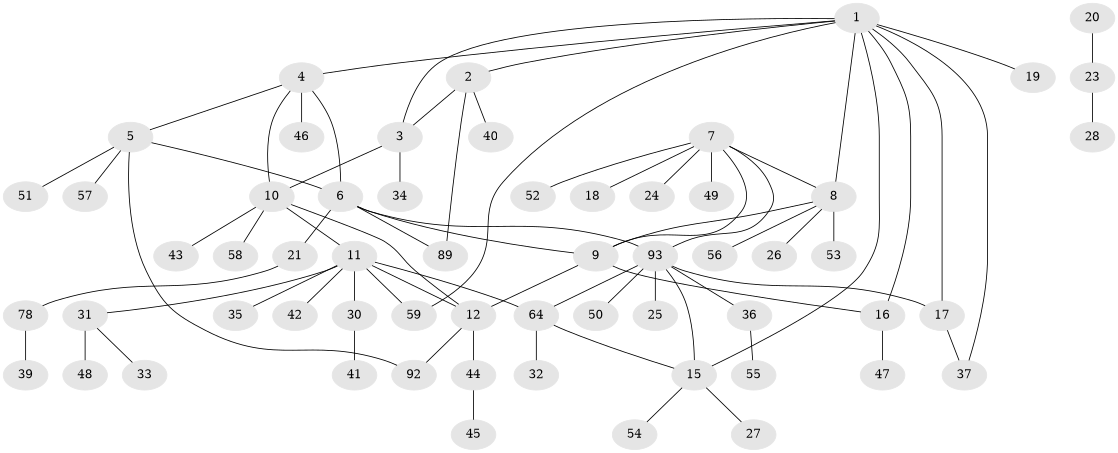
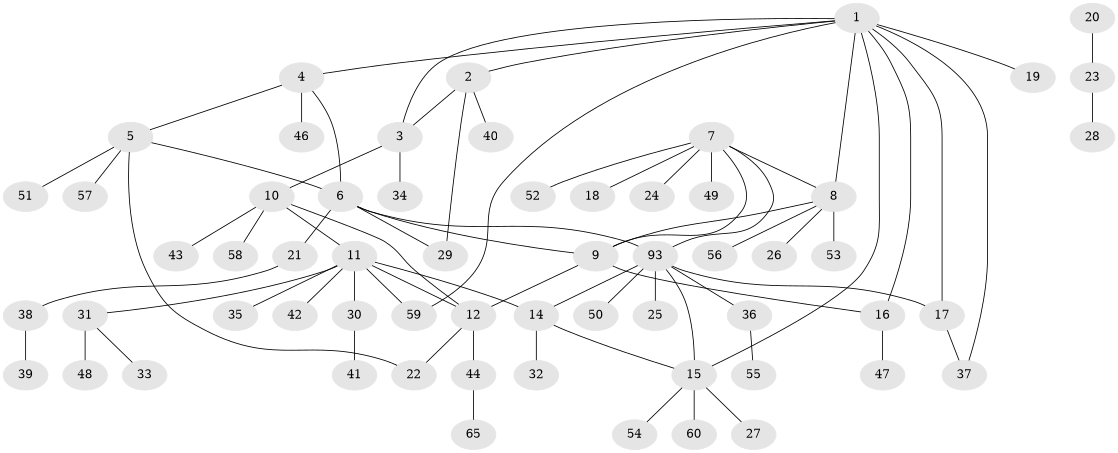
(269, 134) -> none
(445, 256) -> (445, 256)
(26, 316) -> (26, 316)
(536, 316) -> (536, 316)
(414, 375) -> (414, 375)
(474, 435) -> (474, 435)
none -> (694, 435)
